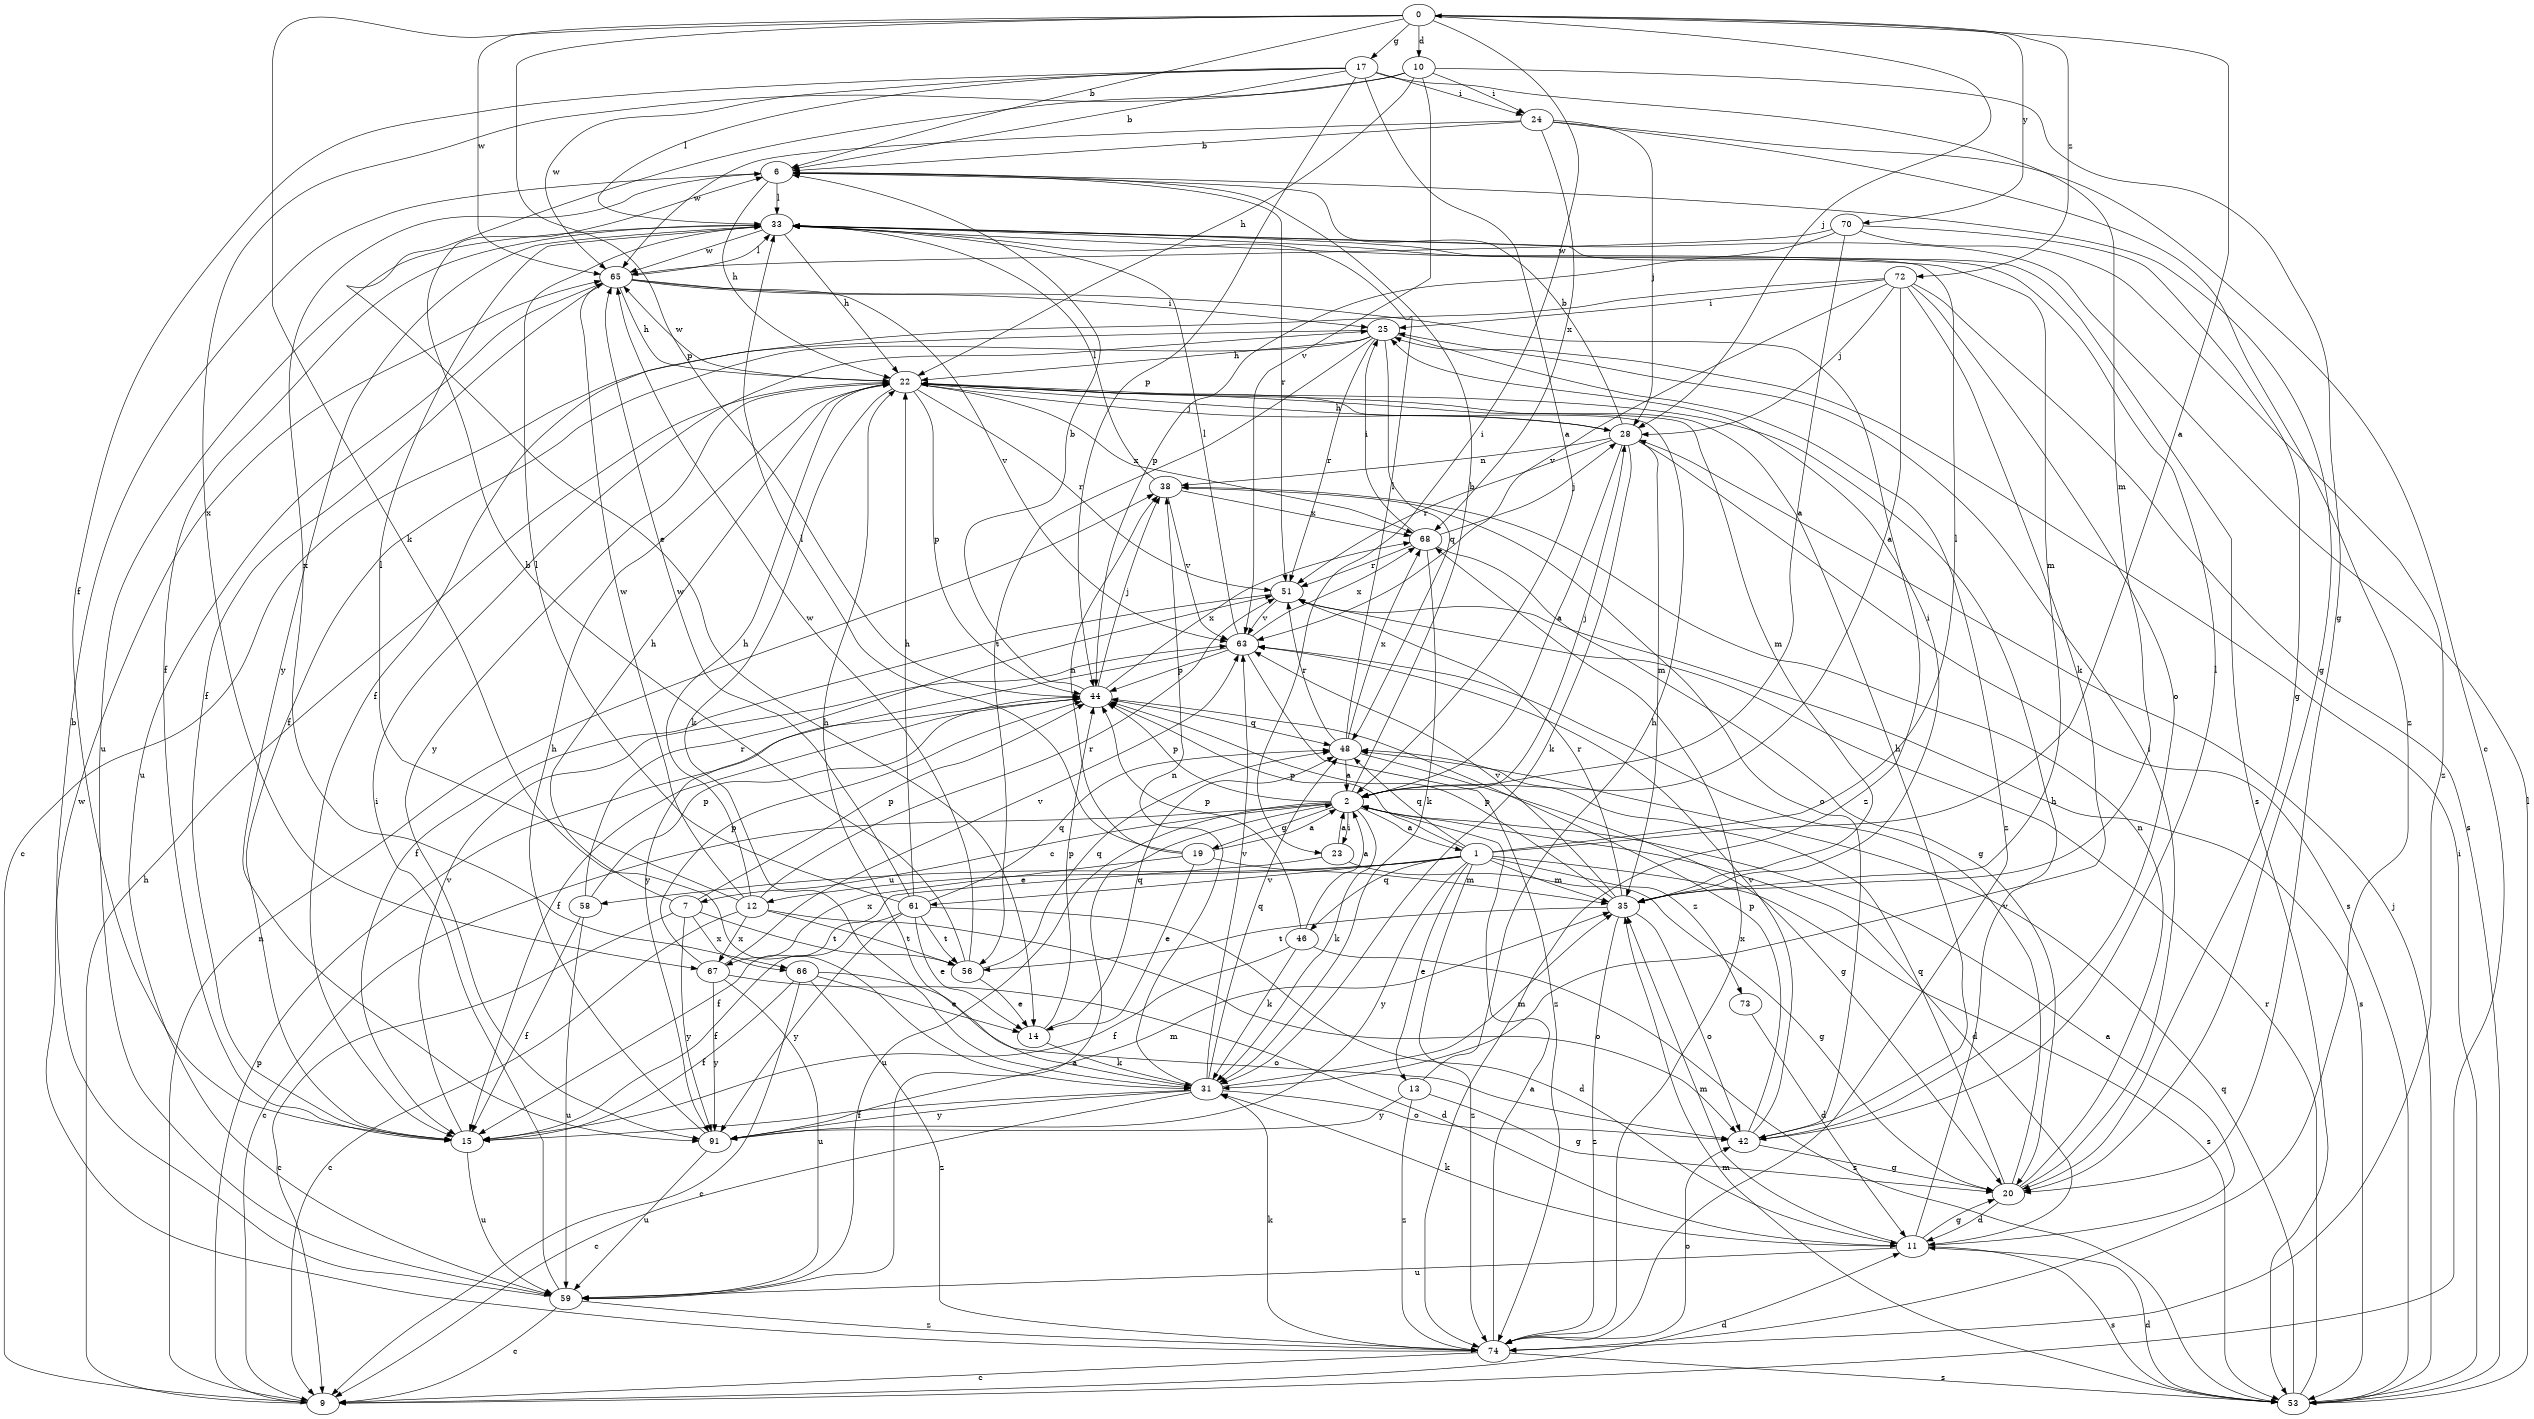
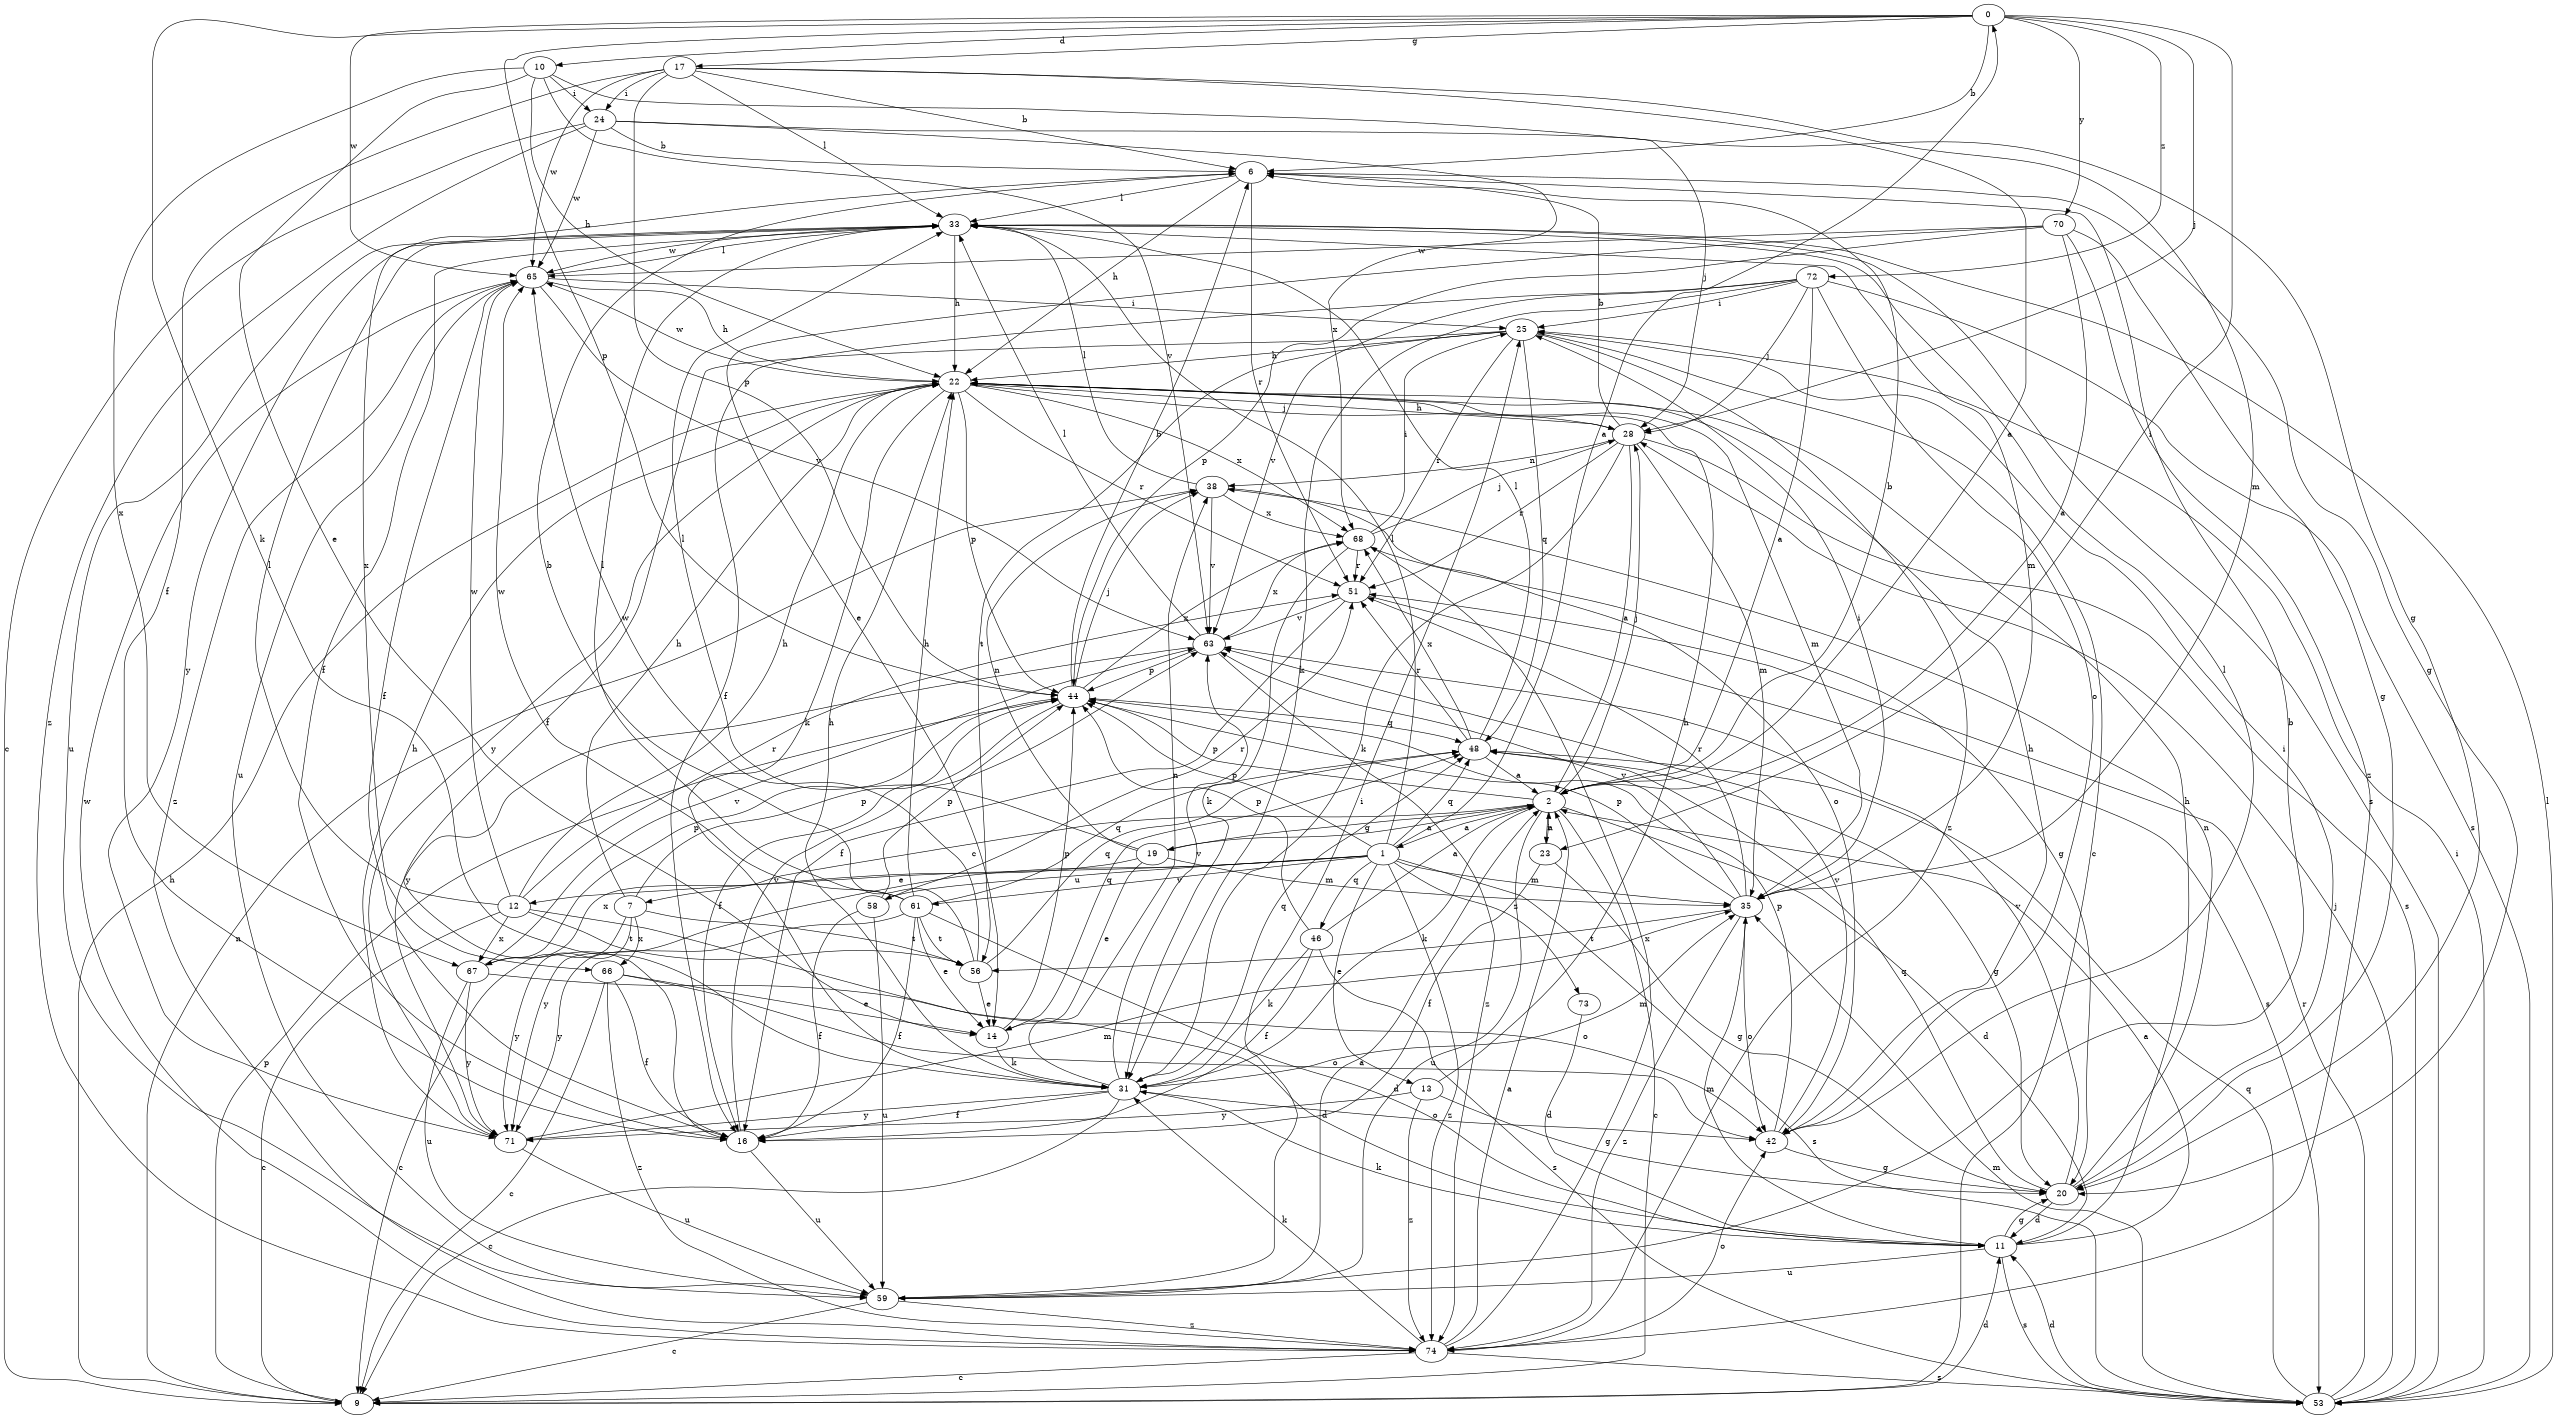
none -> (1021, 309)
(467, 1142) -> (743, 1142)
(715, 1142) -> (511, 1142)
